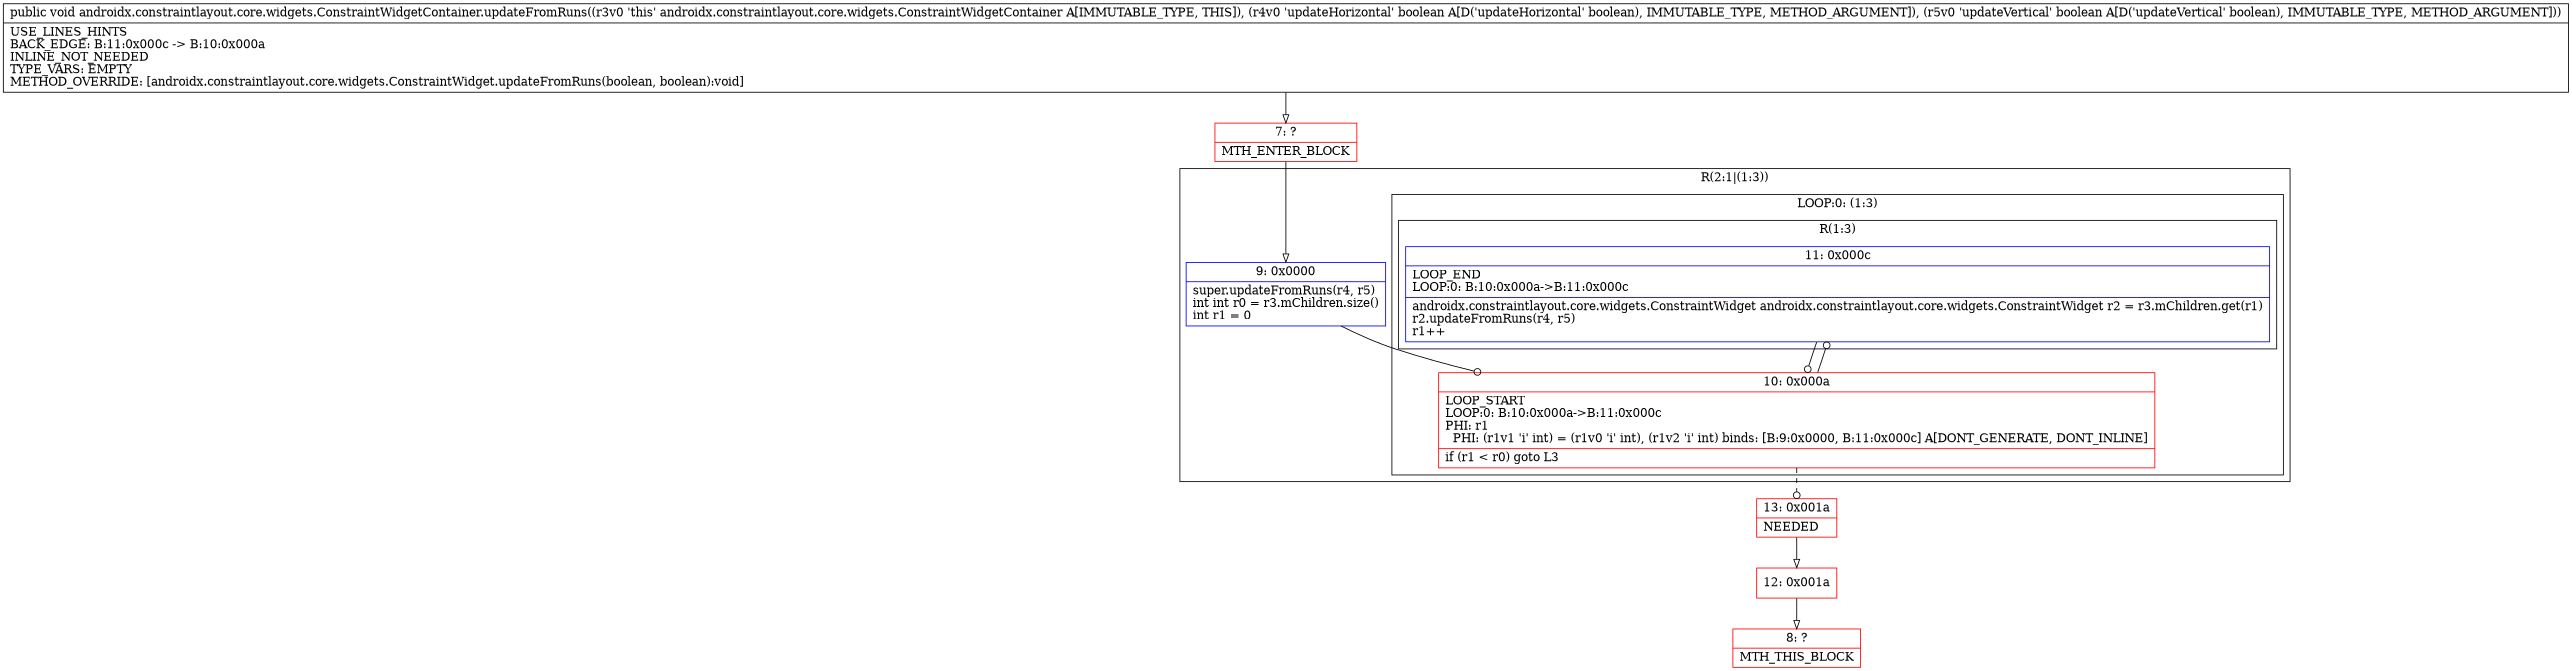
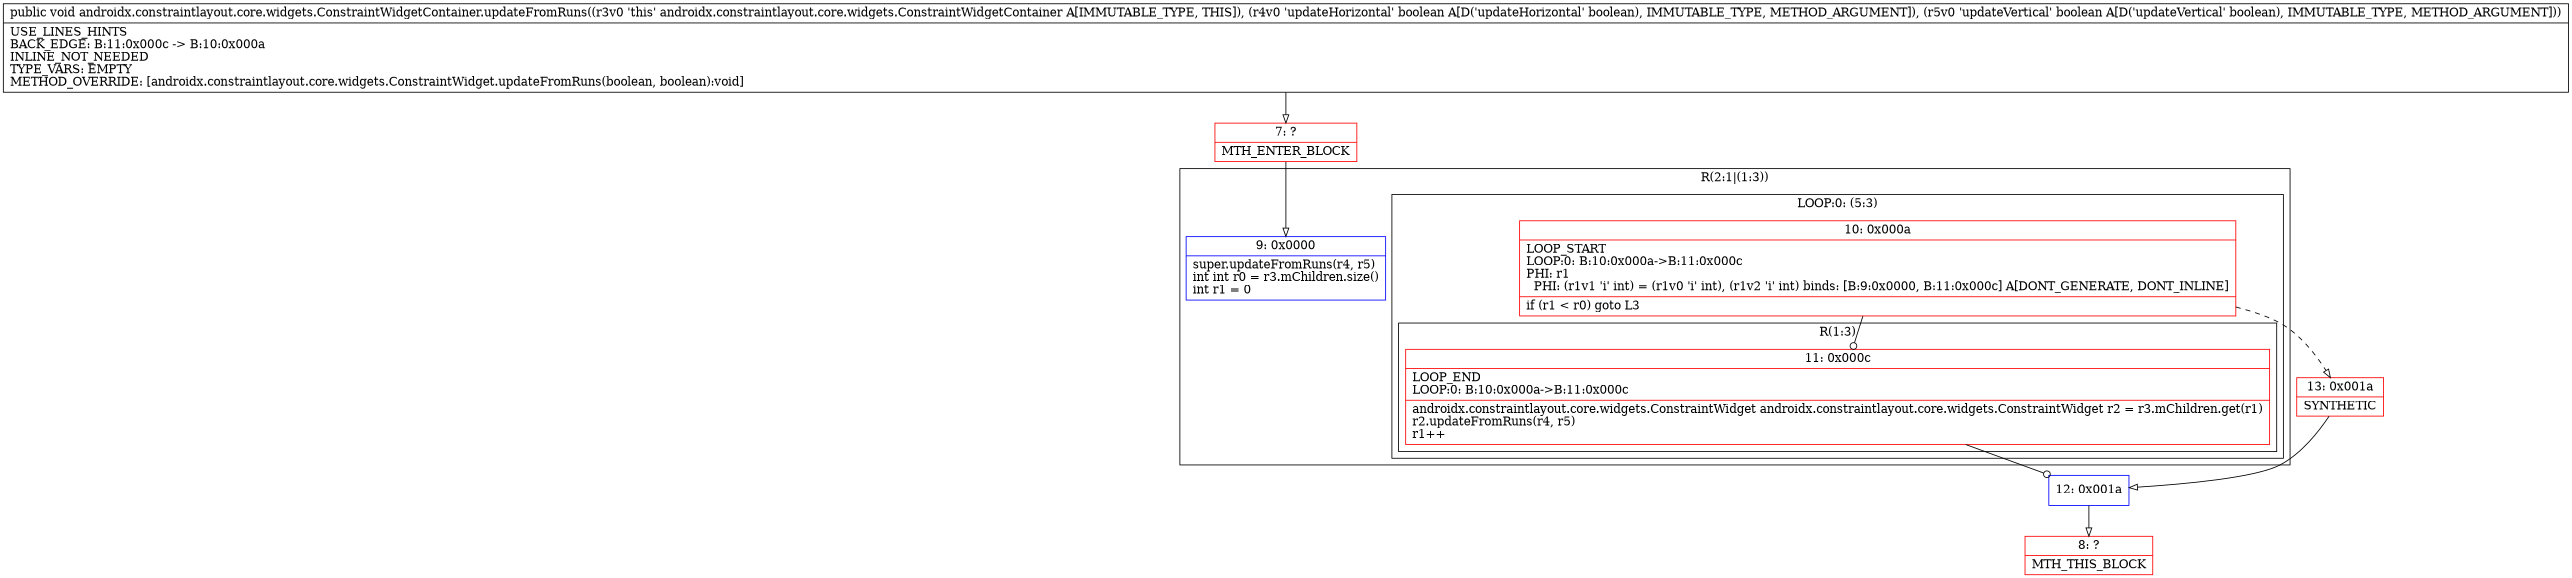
(1838, 204) -> (1838, 204)
(1838, 294) -> (1838, 397)
(1413, 354) -> none
(1812, 355) -> (2005, 459)
(1797, 480) -> (2297, 335)
(1791, 527) -> (2340, 406)
(1797, 583) -> (2089, 490)
